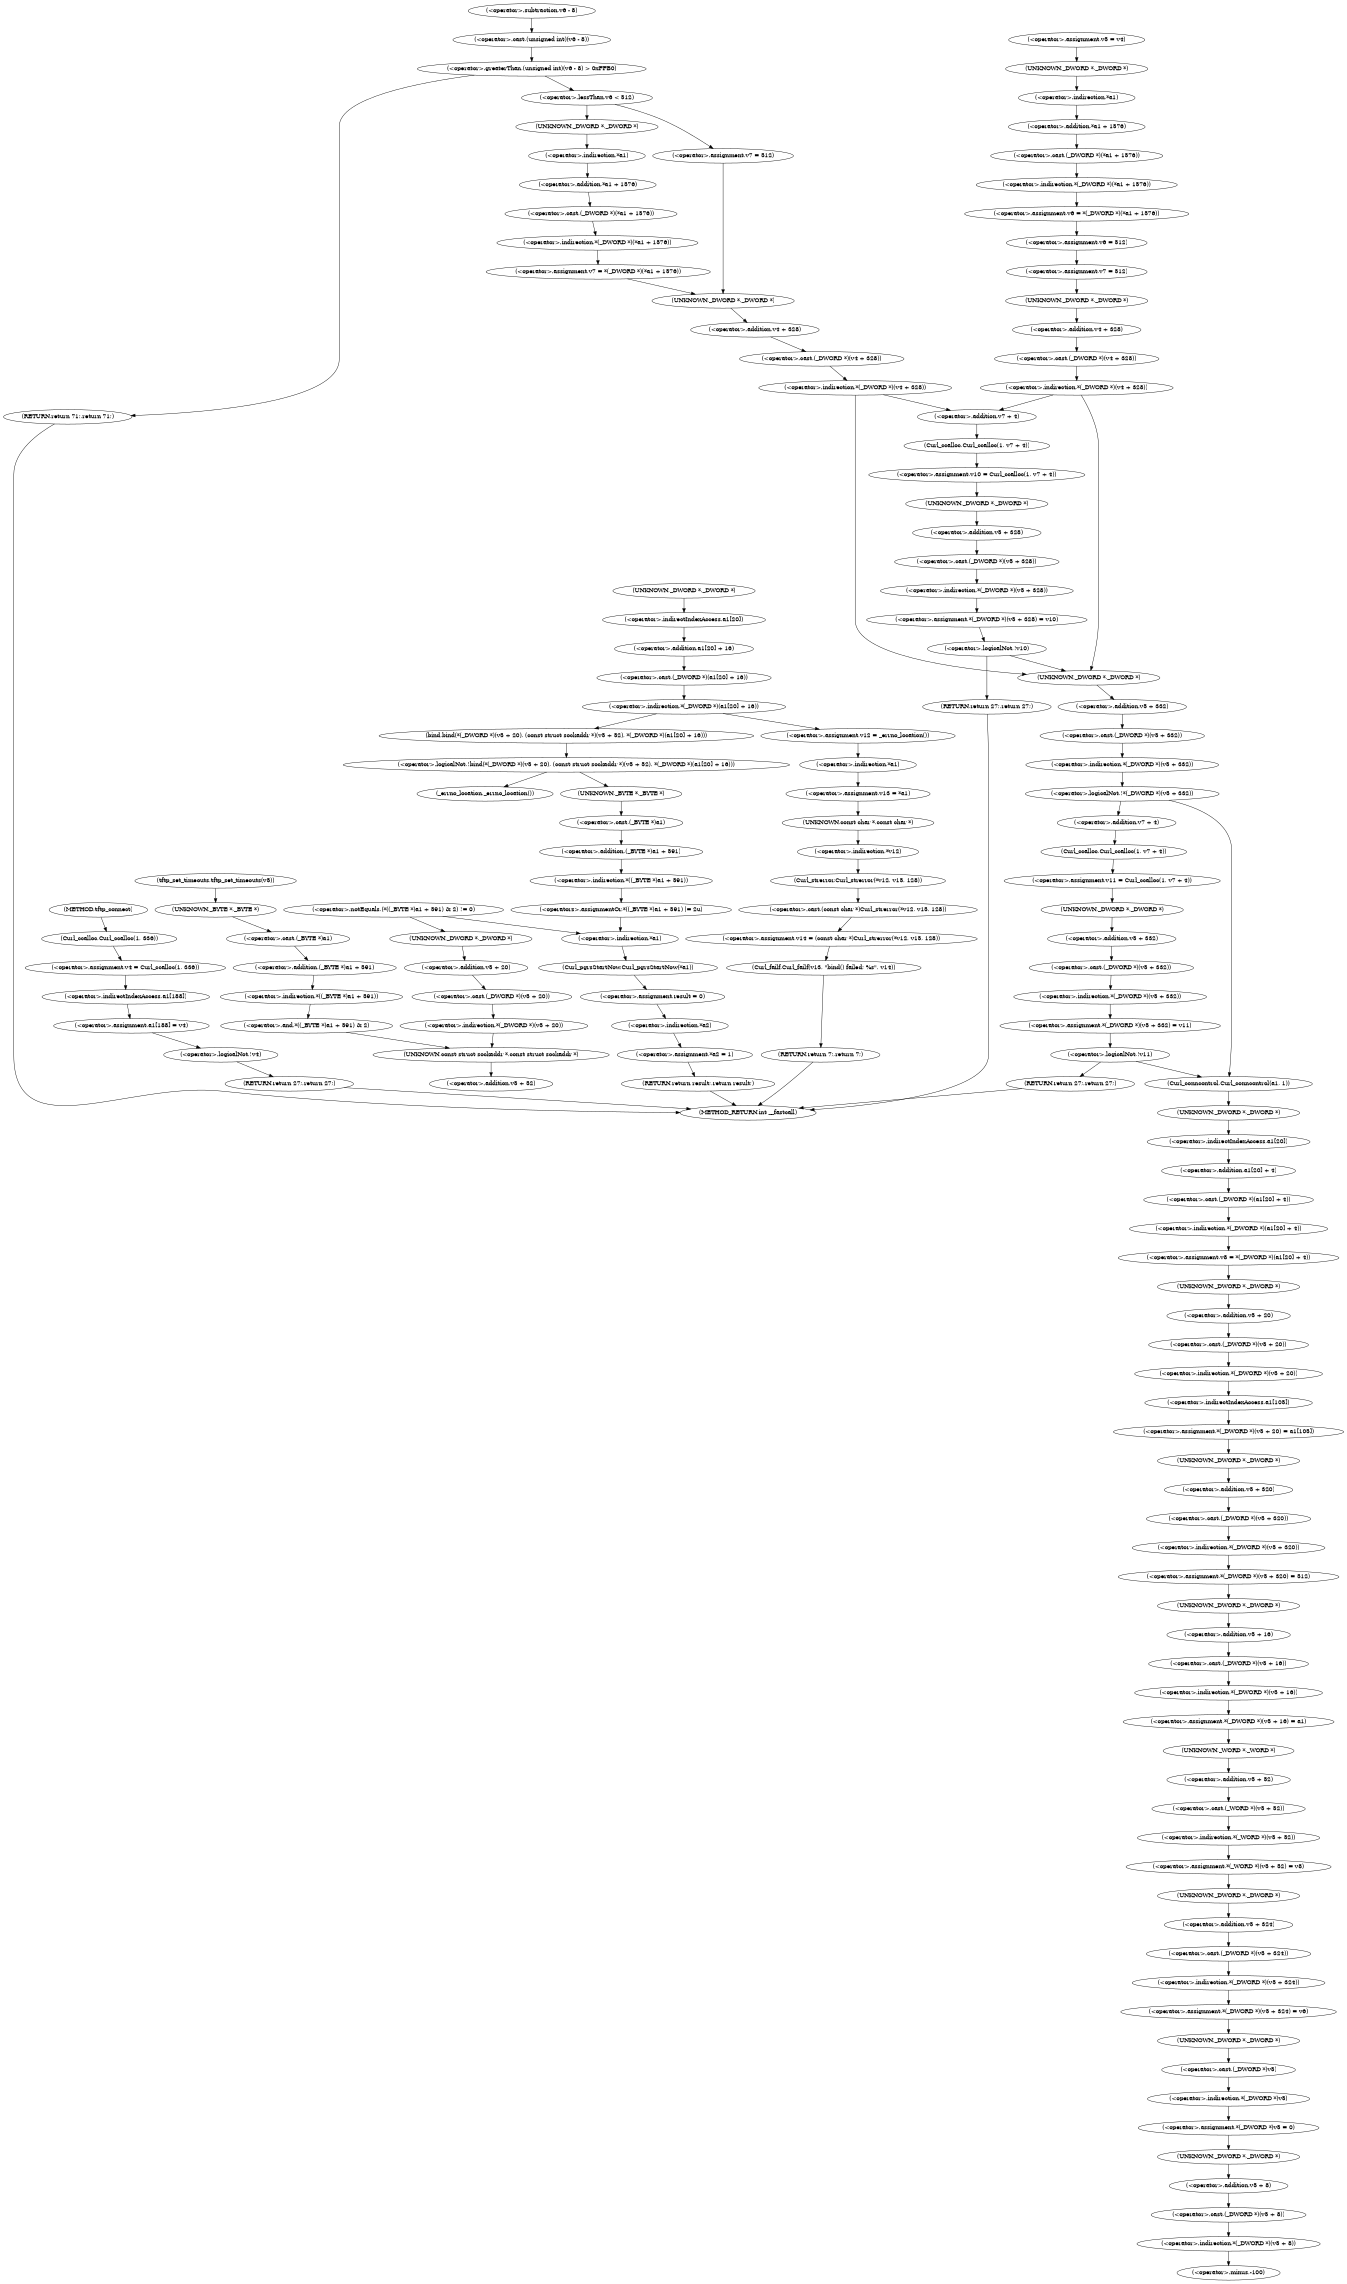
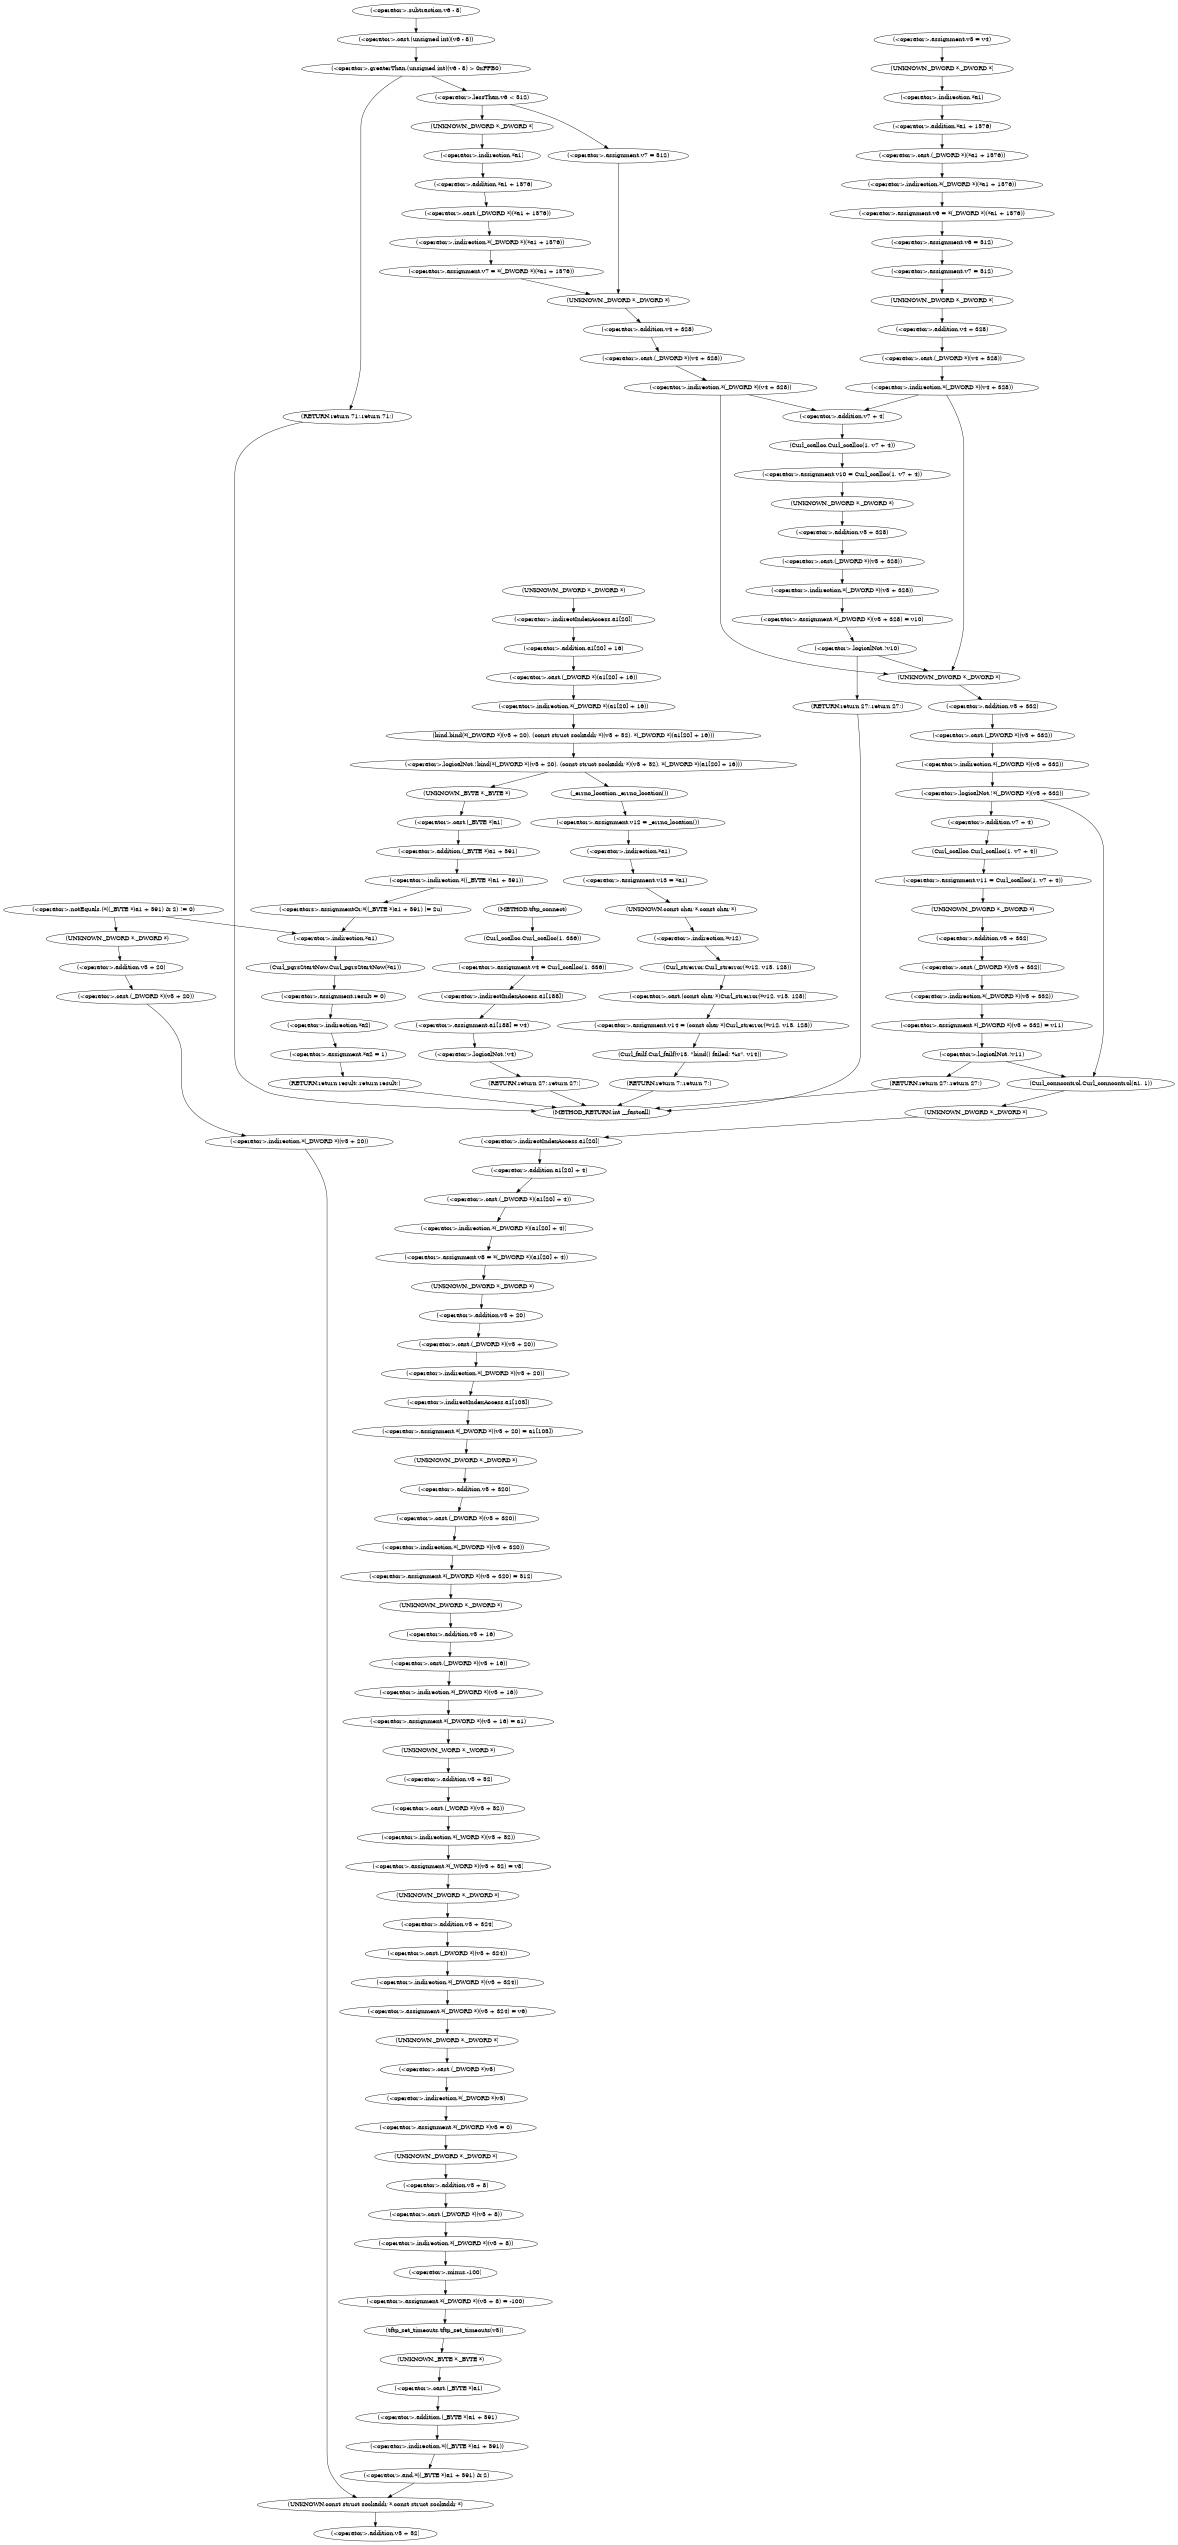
(769, 721) -> (623, 806)
none -> (445, 2302)
